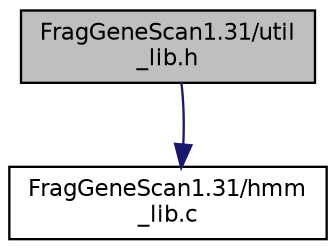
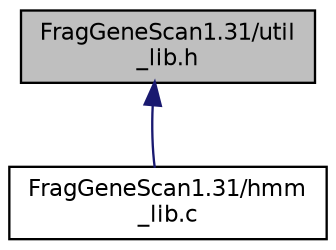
(184, 113) -> (152, 137)
